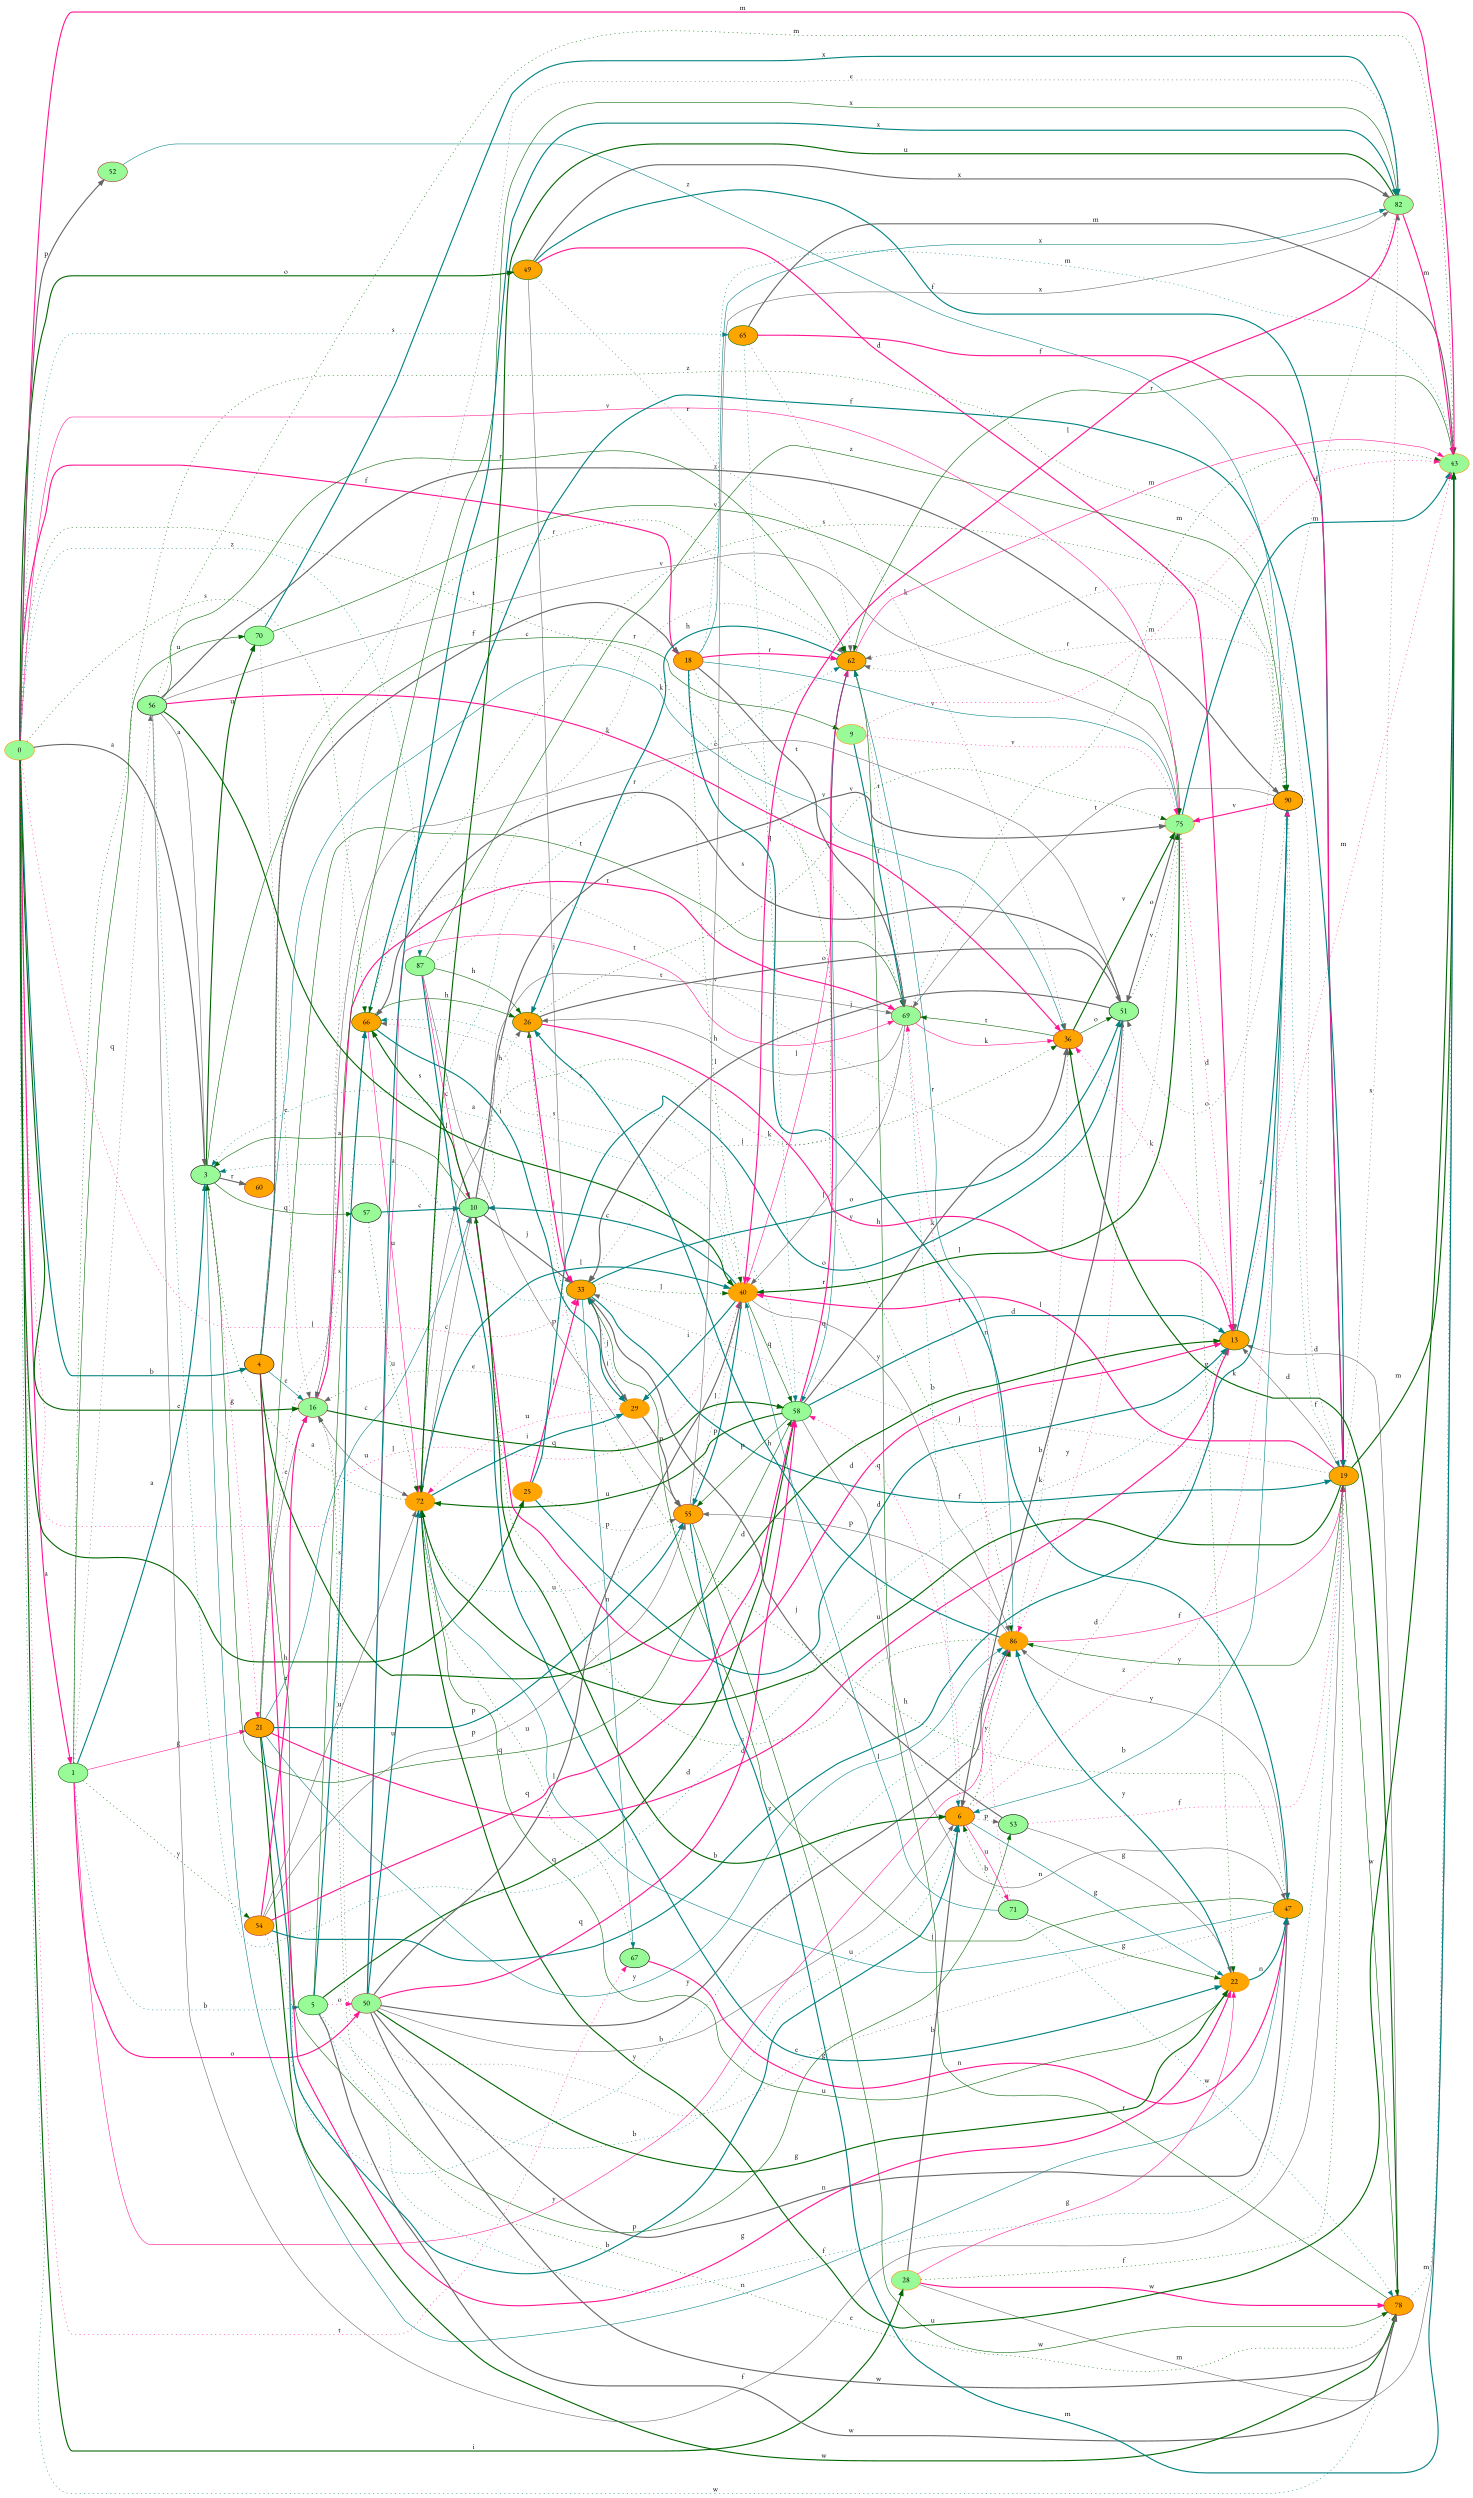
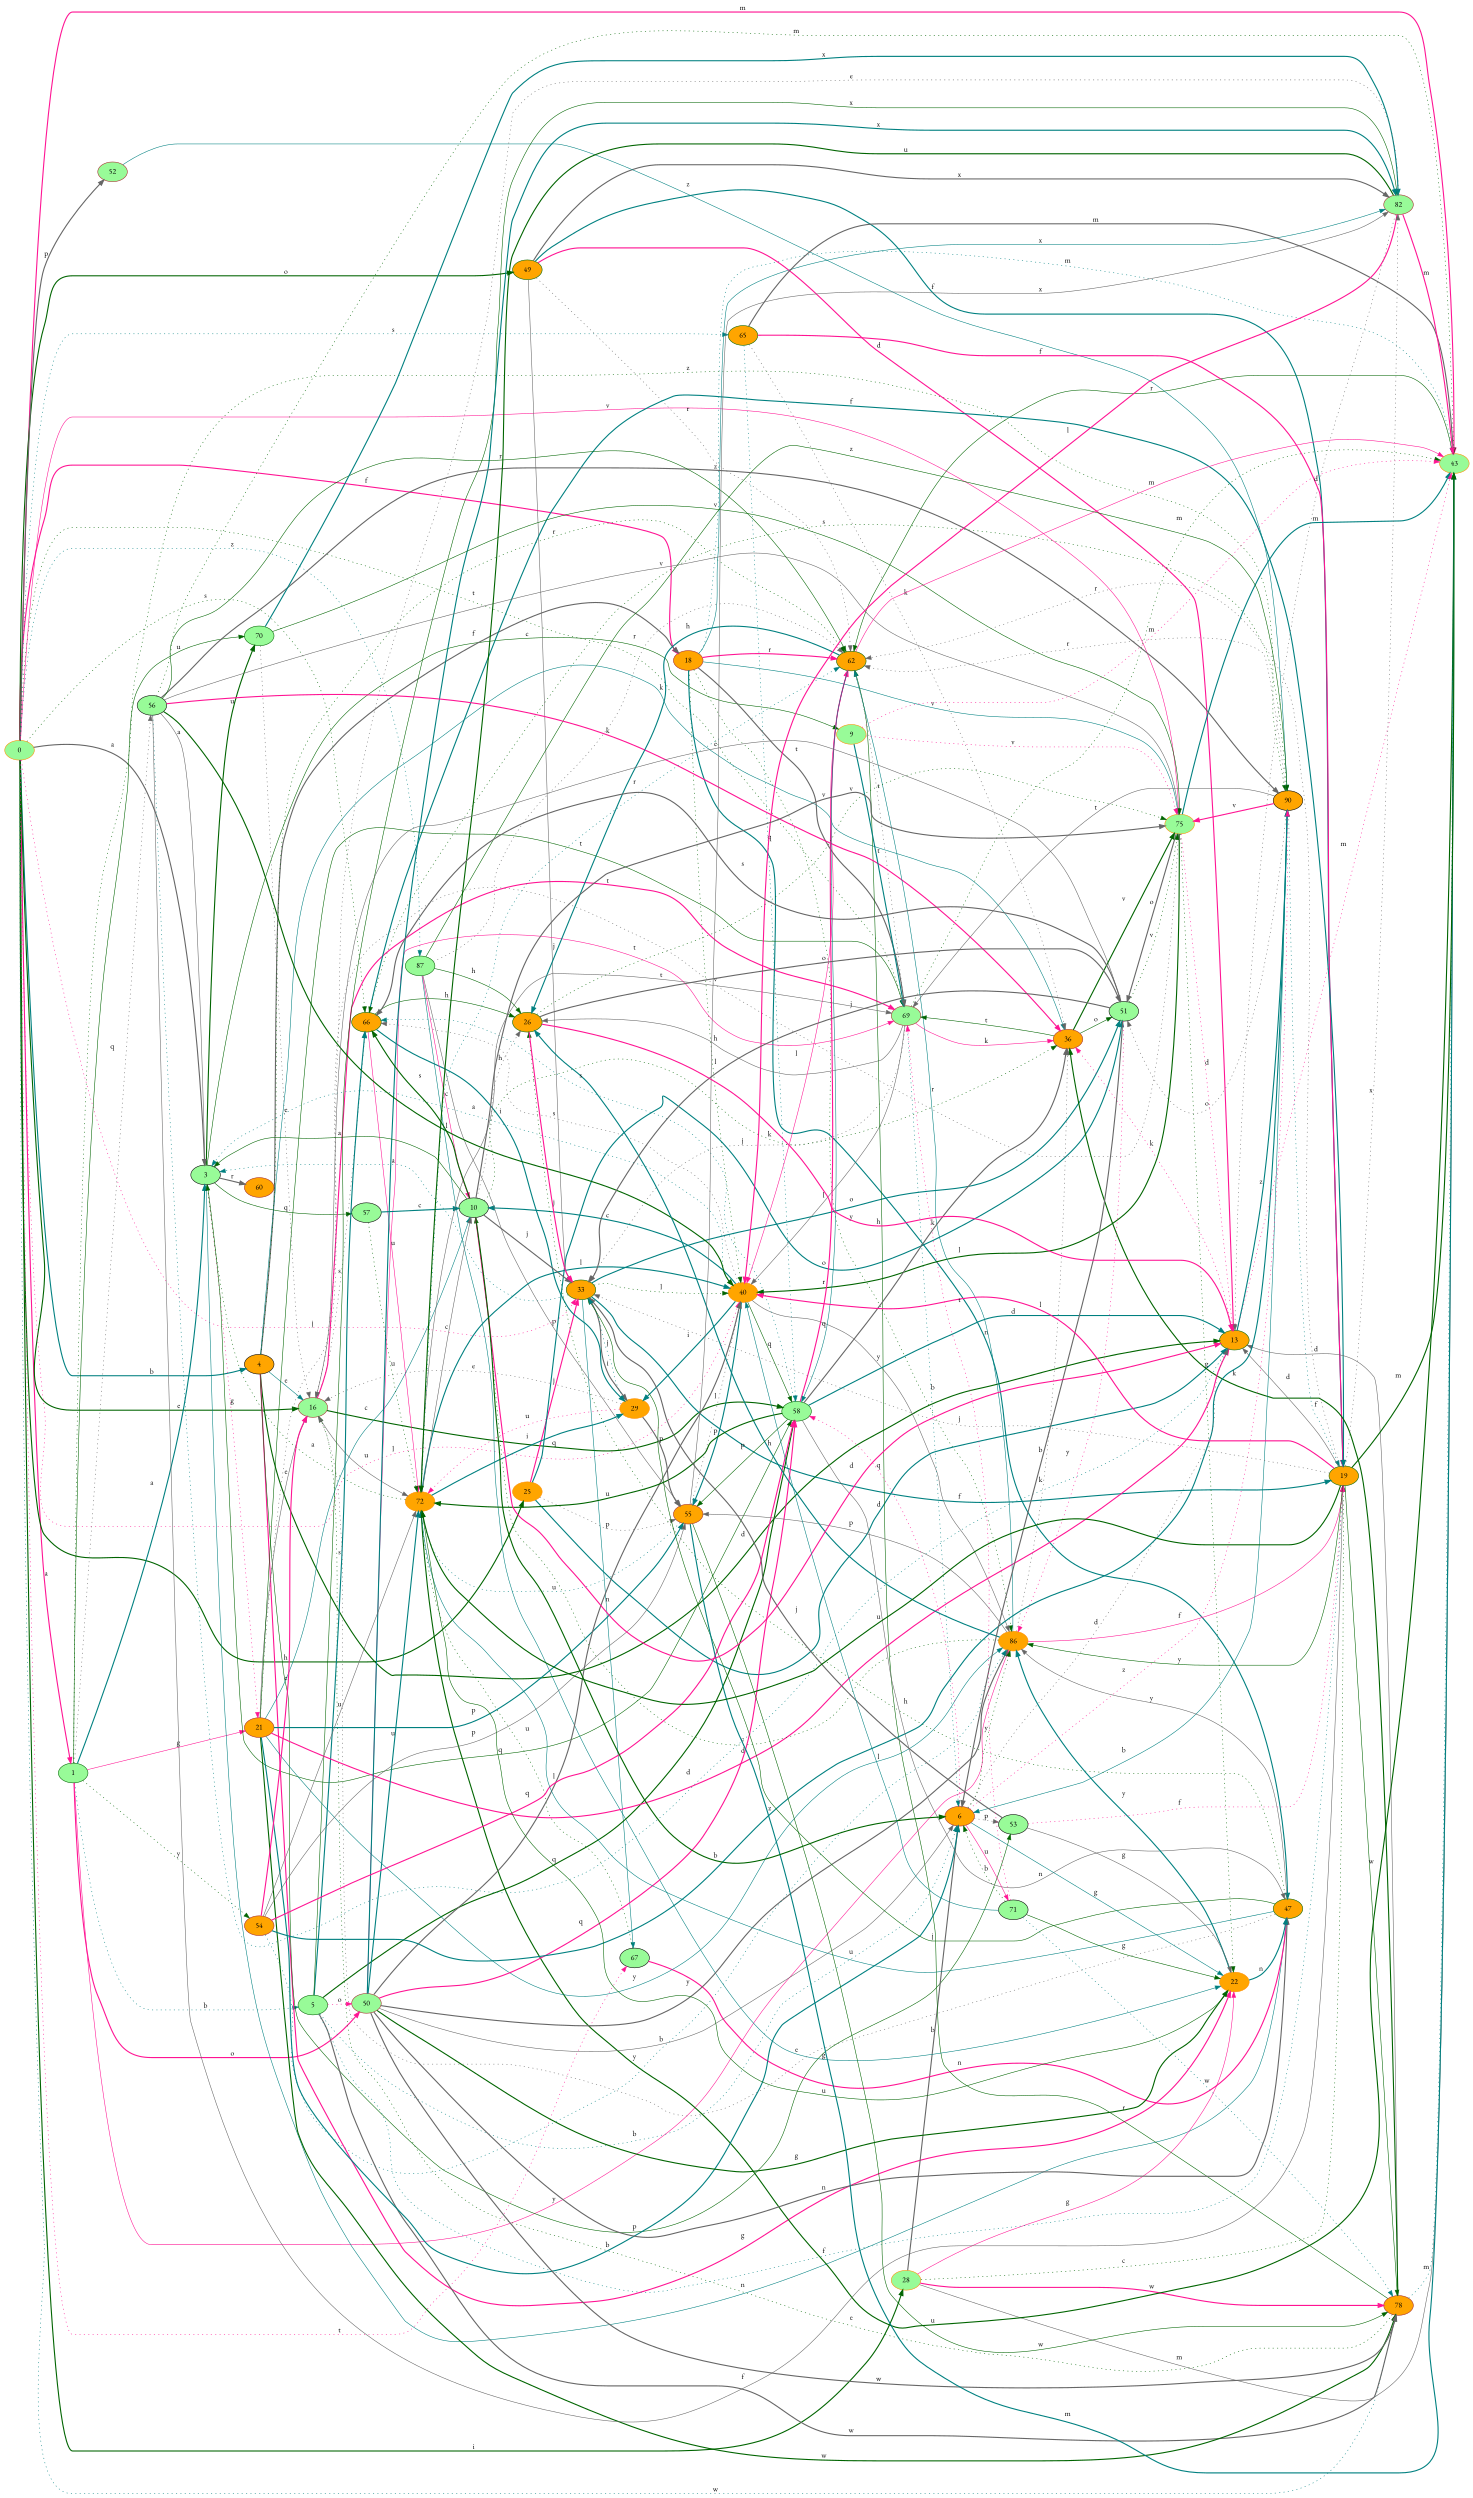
(259, 1728) -> (259, 1728)
(587, 1751) -> (587, 1751)
(1124, 2261) -> (1124, 2261)
